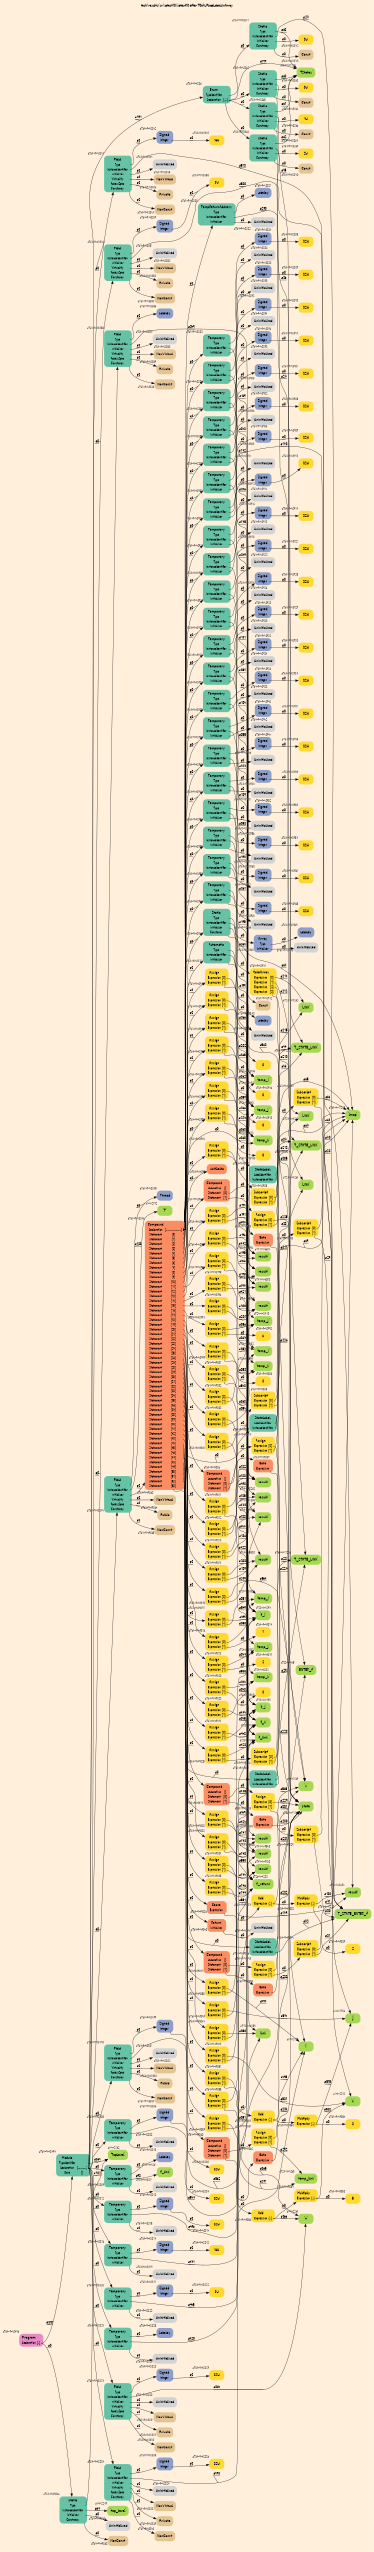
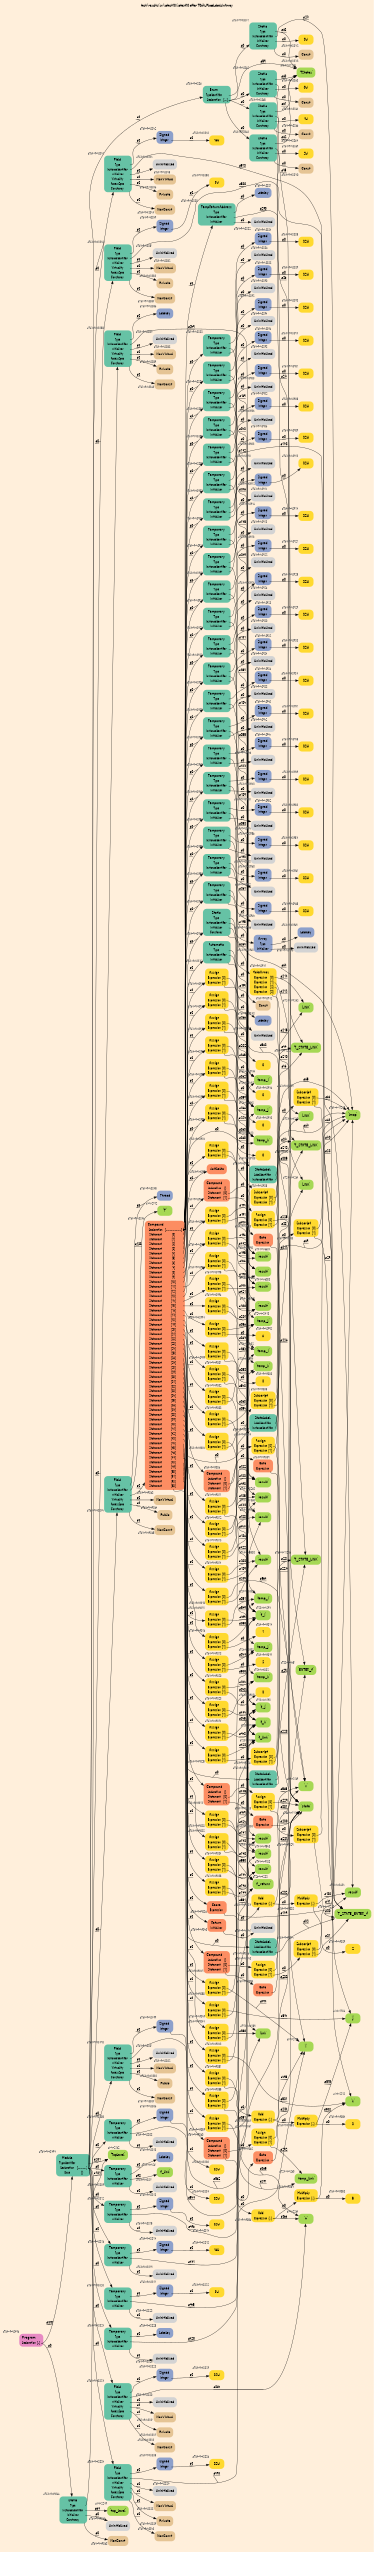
(263, 62) -> (263, 62)
(138, 117) -> (138, 117)
(97, 2159) -> (97, 2159)
